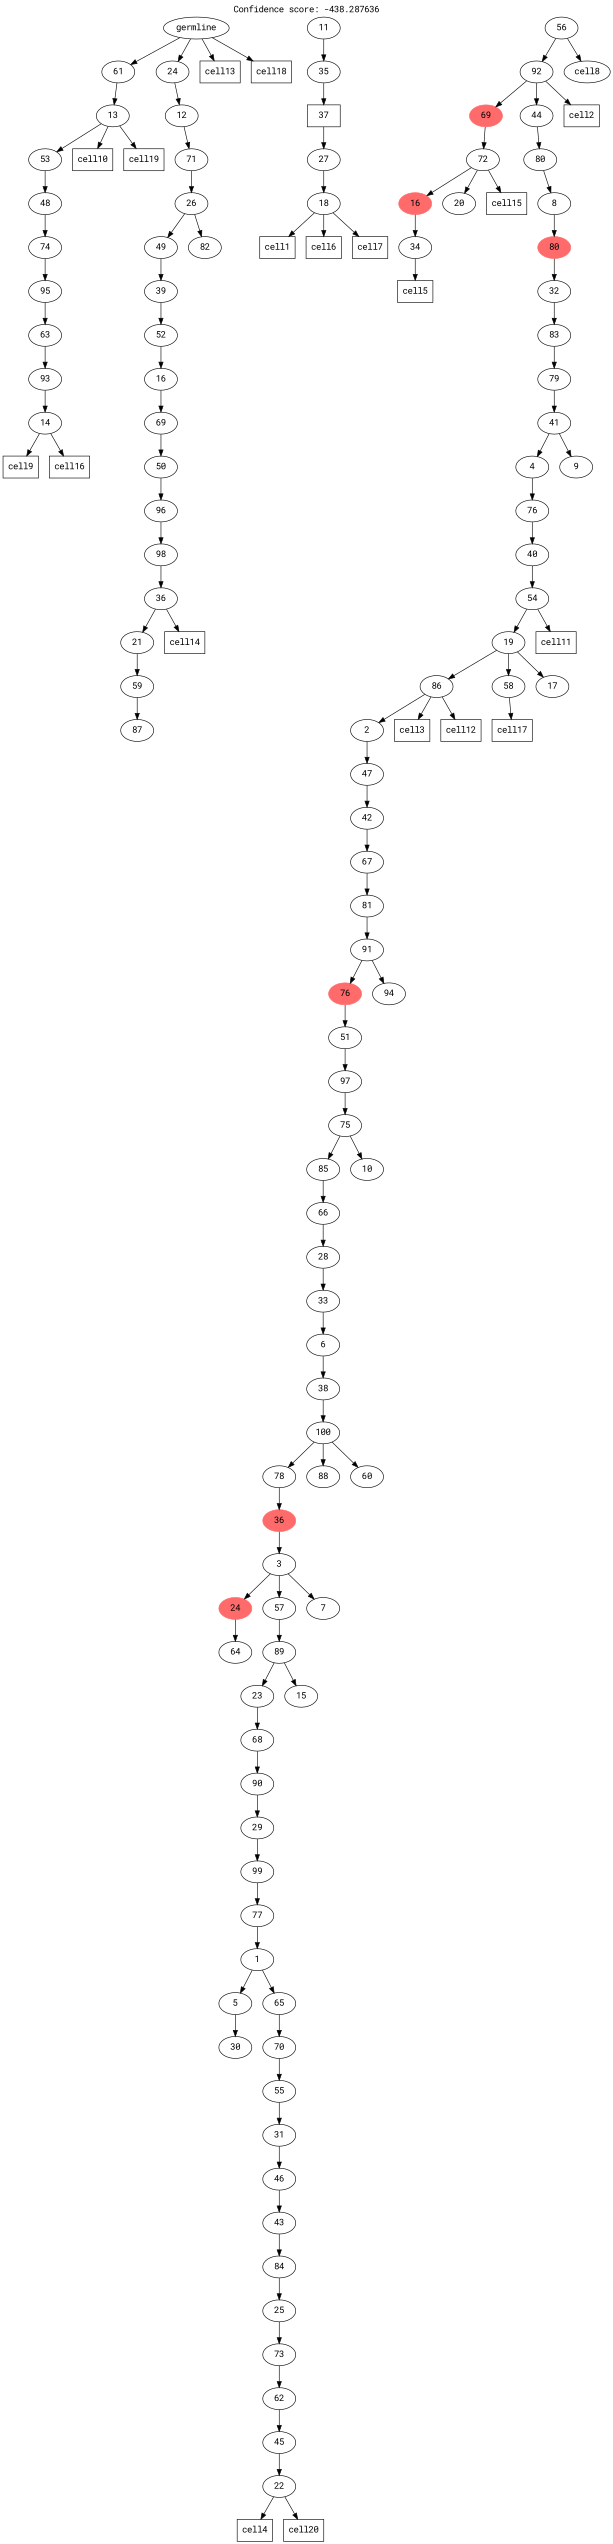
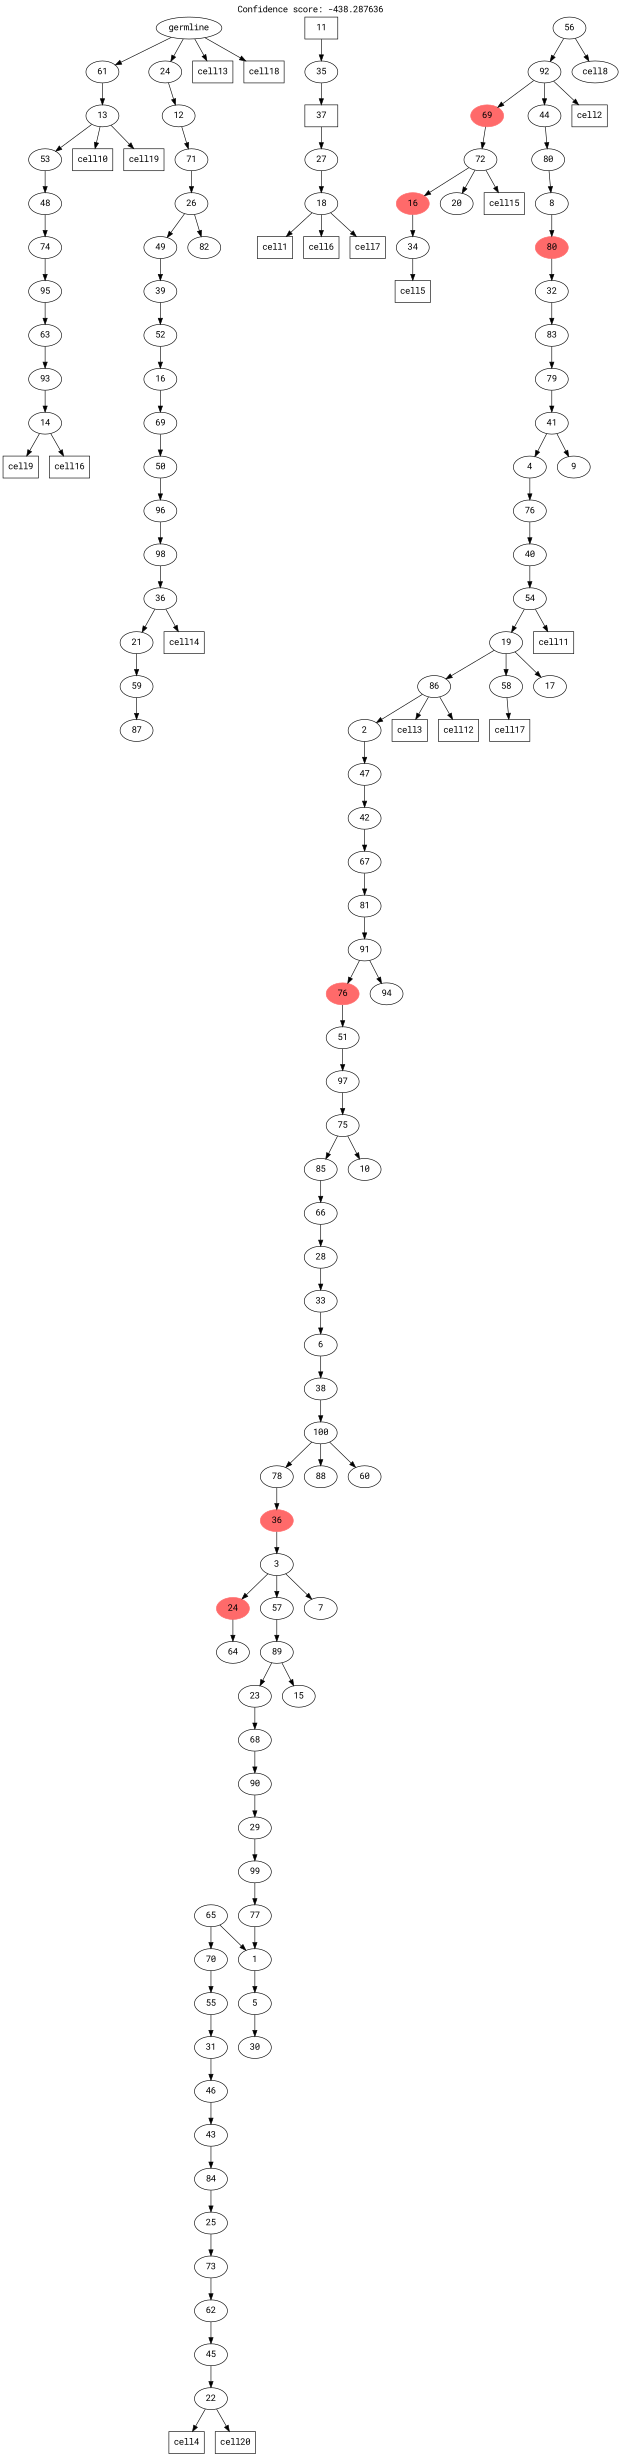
(324, 28) -> (321, 28)
(267, 1979) -> (231, 1936)
